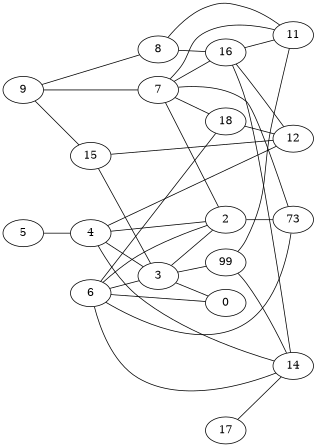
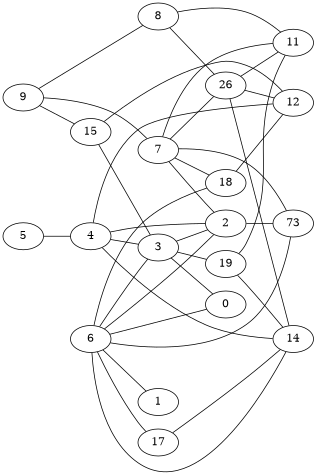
(226, 52) -> (226, 86)
(226, 262) -> (226, 264)
none -> (119, 393)
none -> (158, 402)
